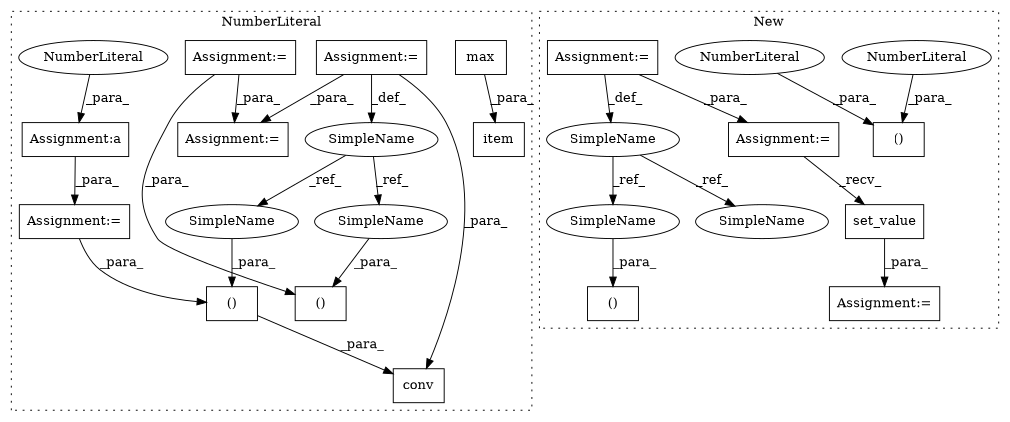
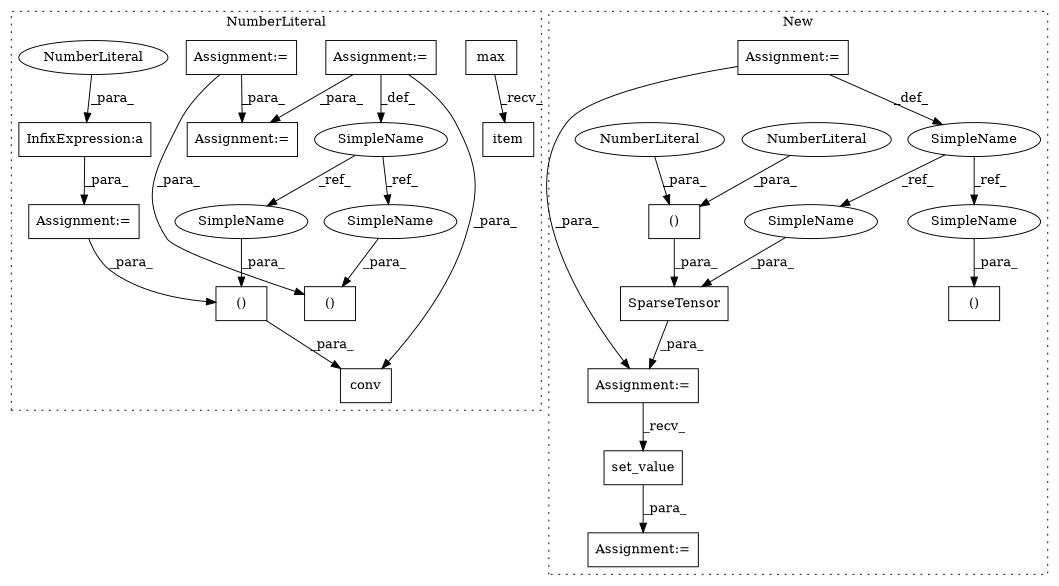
(512, 99) -> (522, 99)
(75, 140) -> (85, 140)
none -> (674, 304)
